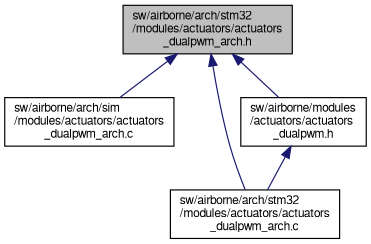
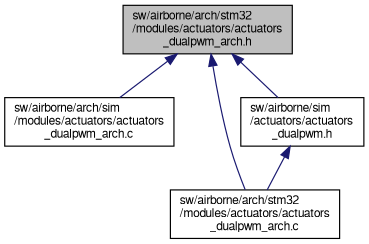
(304, 122) -> (302, 122)
